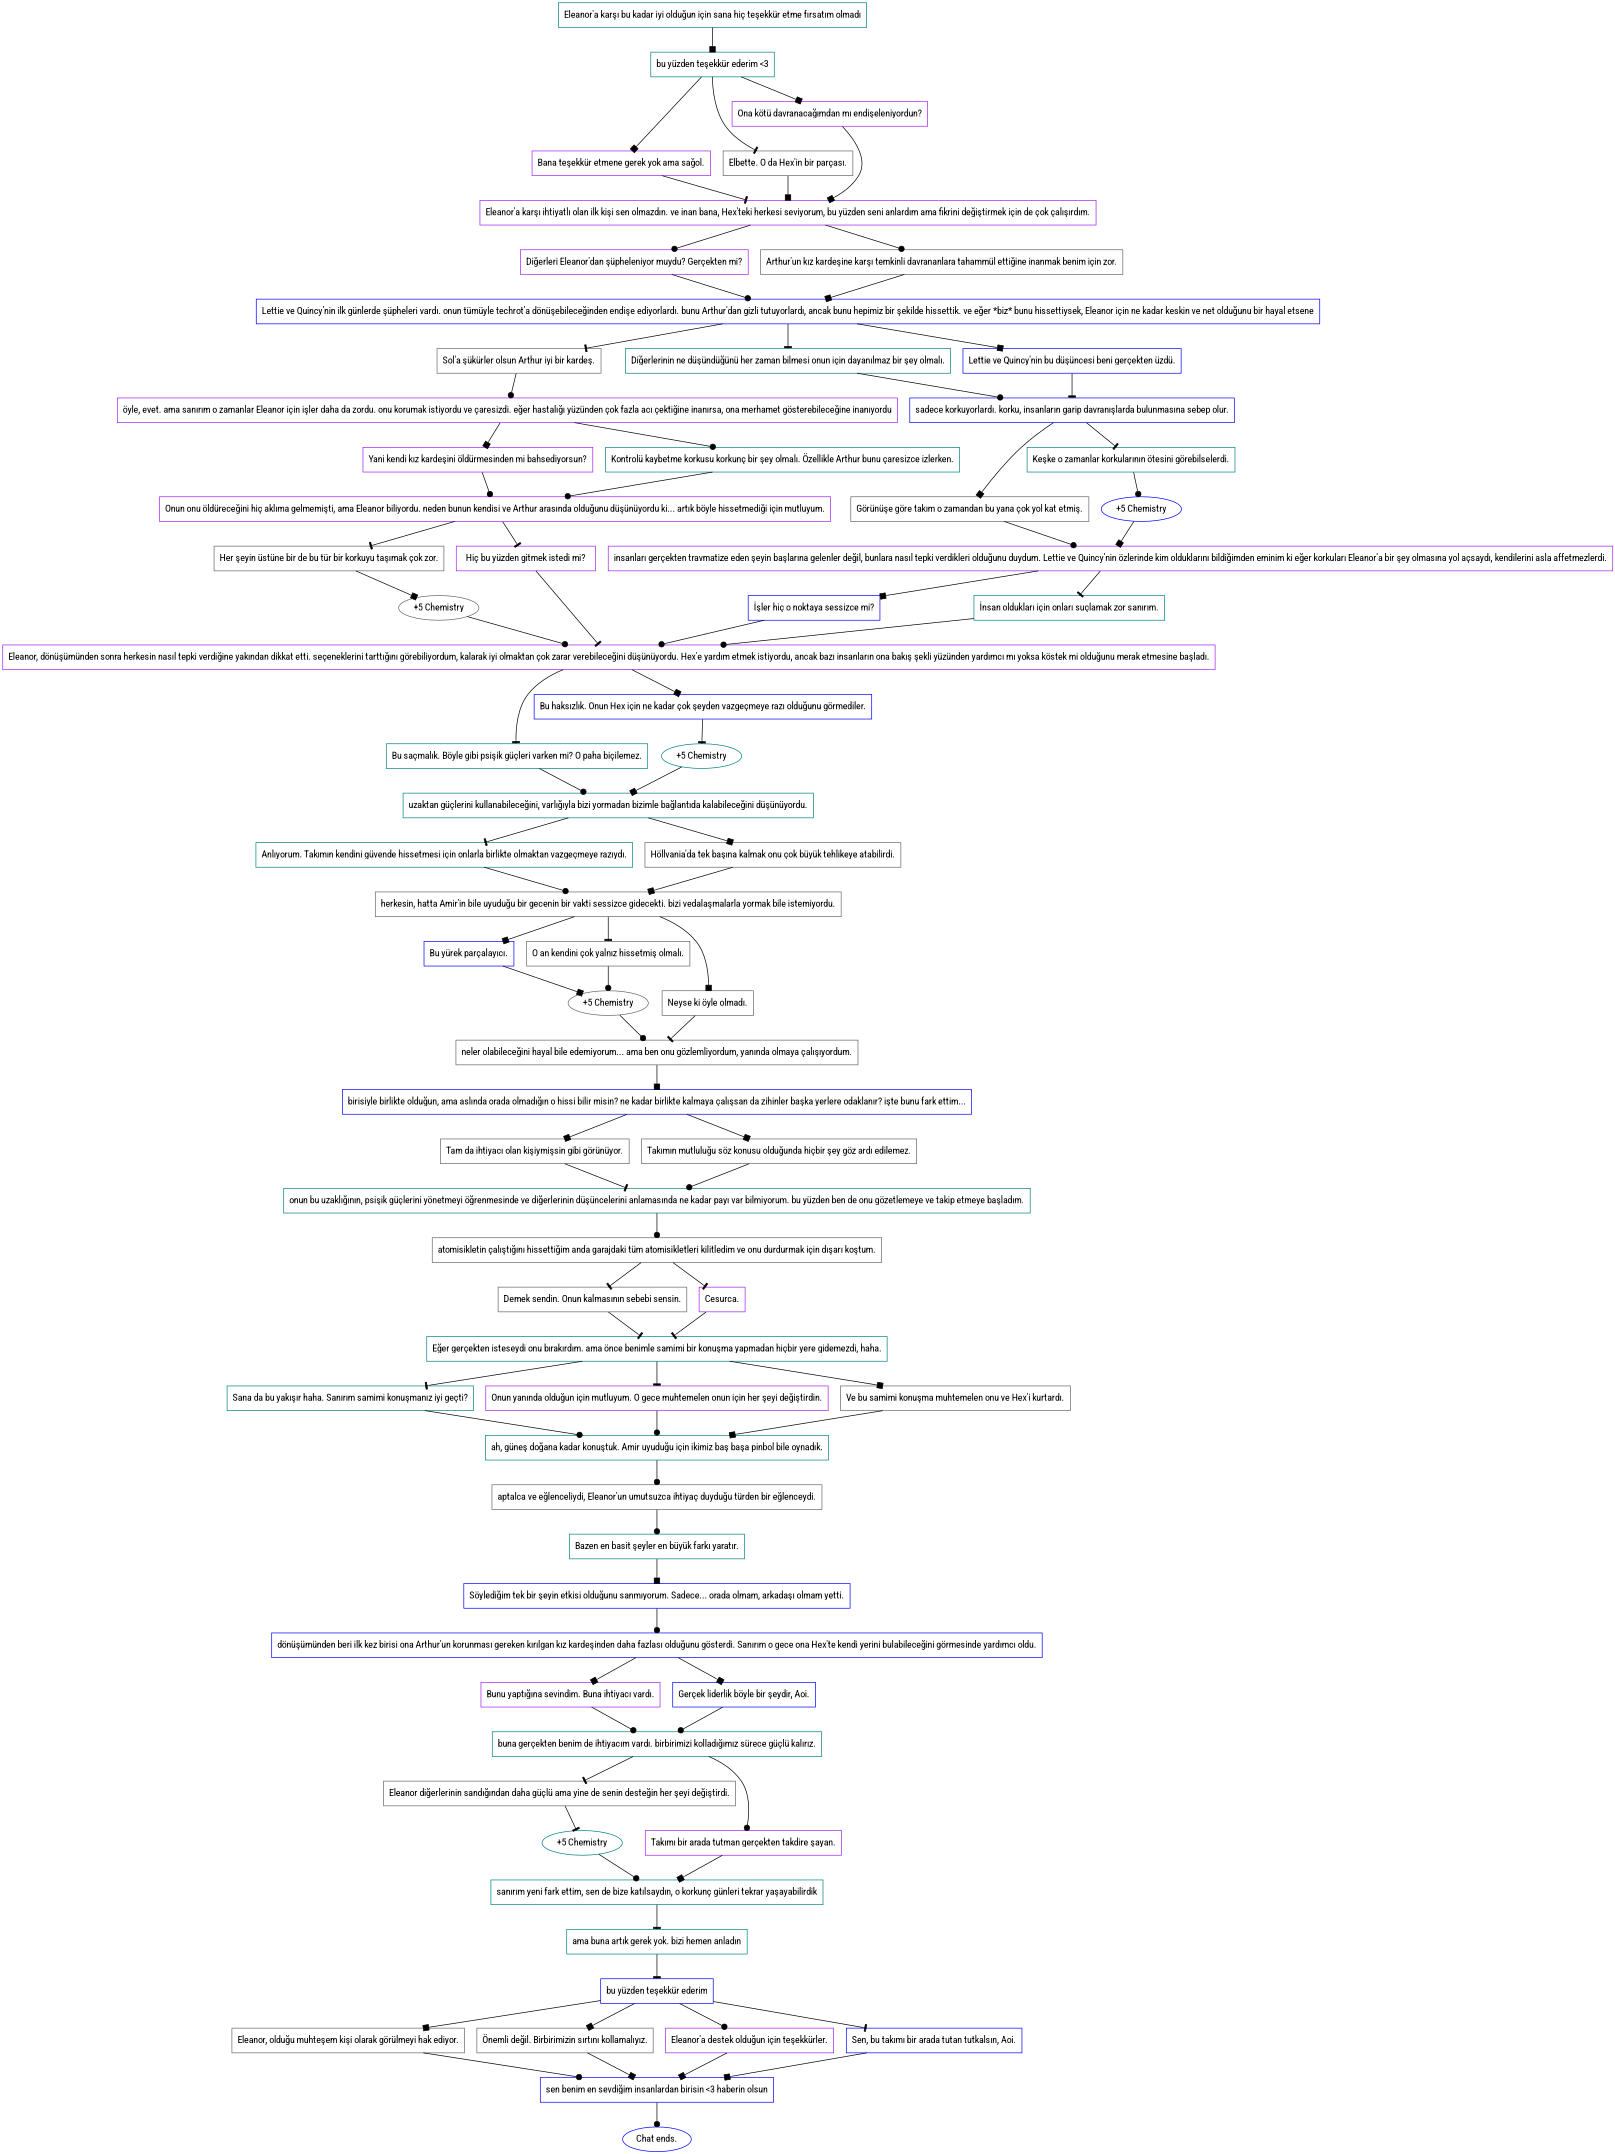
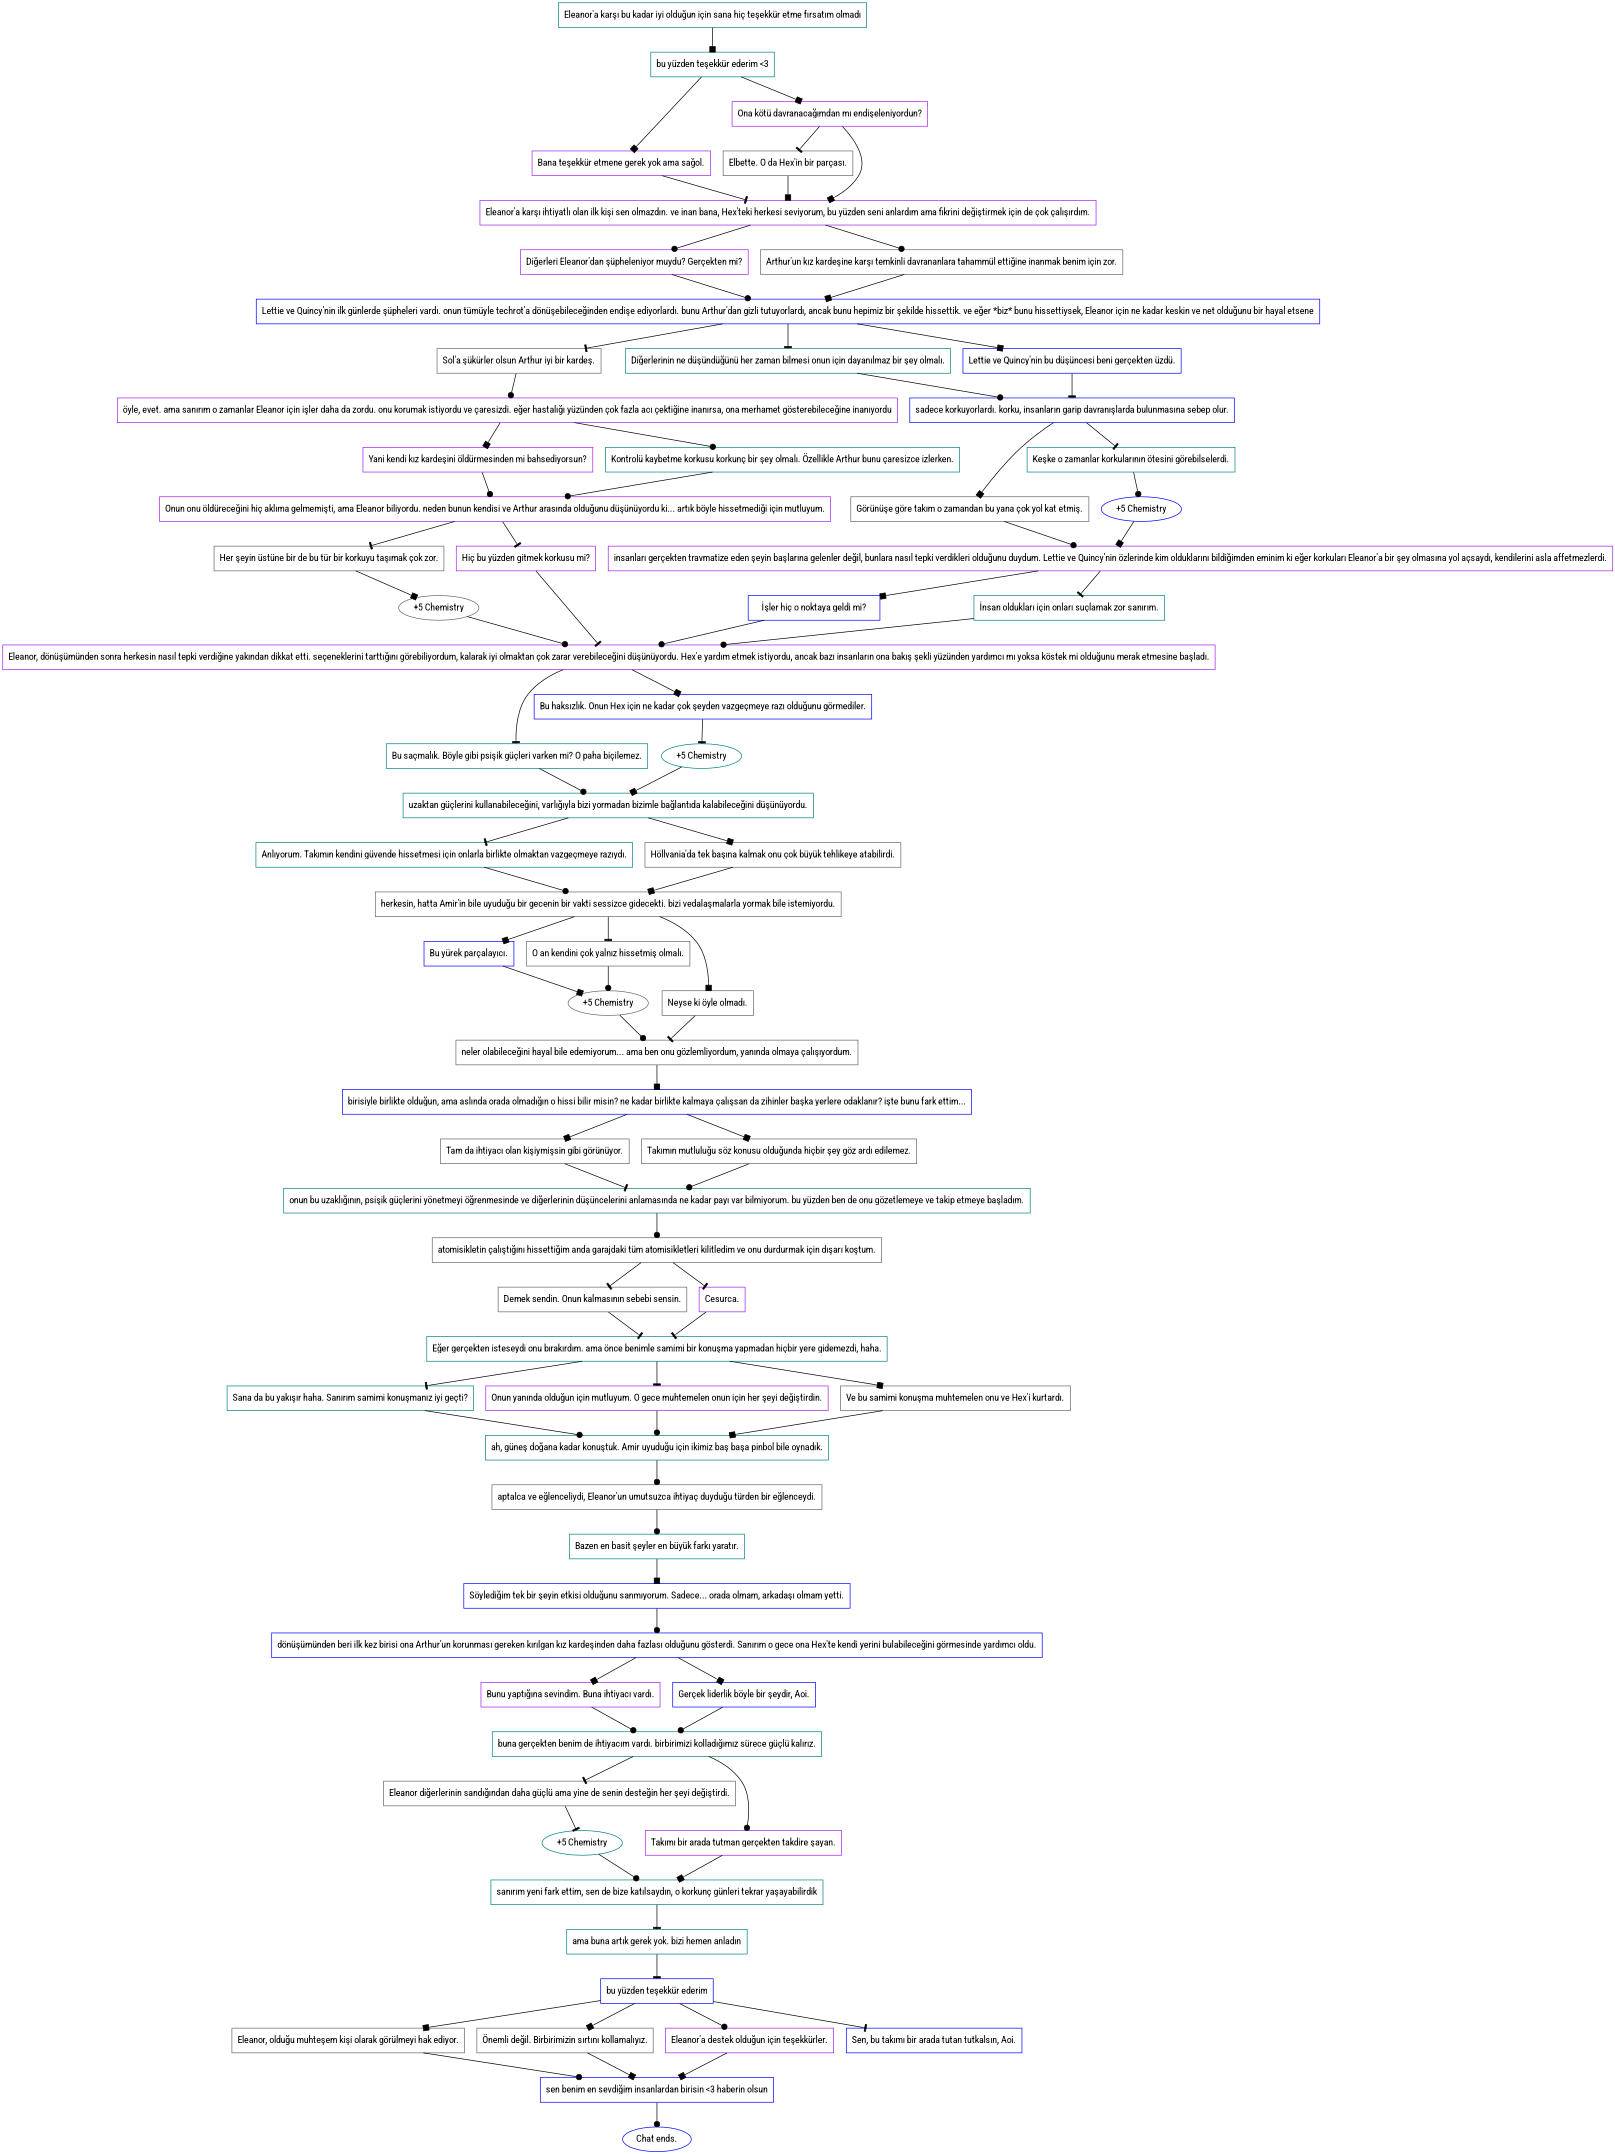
(722, 120) -> (810, 137)
(526, 558) -> (526, 558)
(814, 608) -> (814, 608)
(799, 2065) -> none
